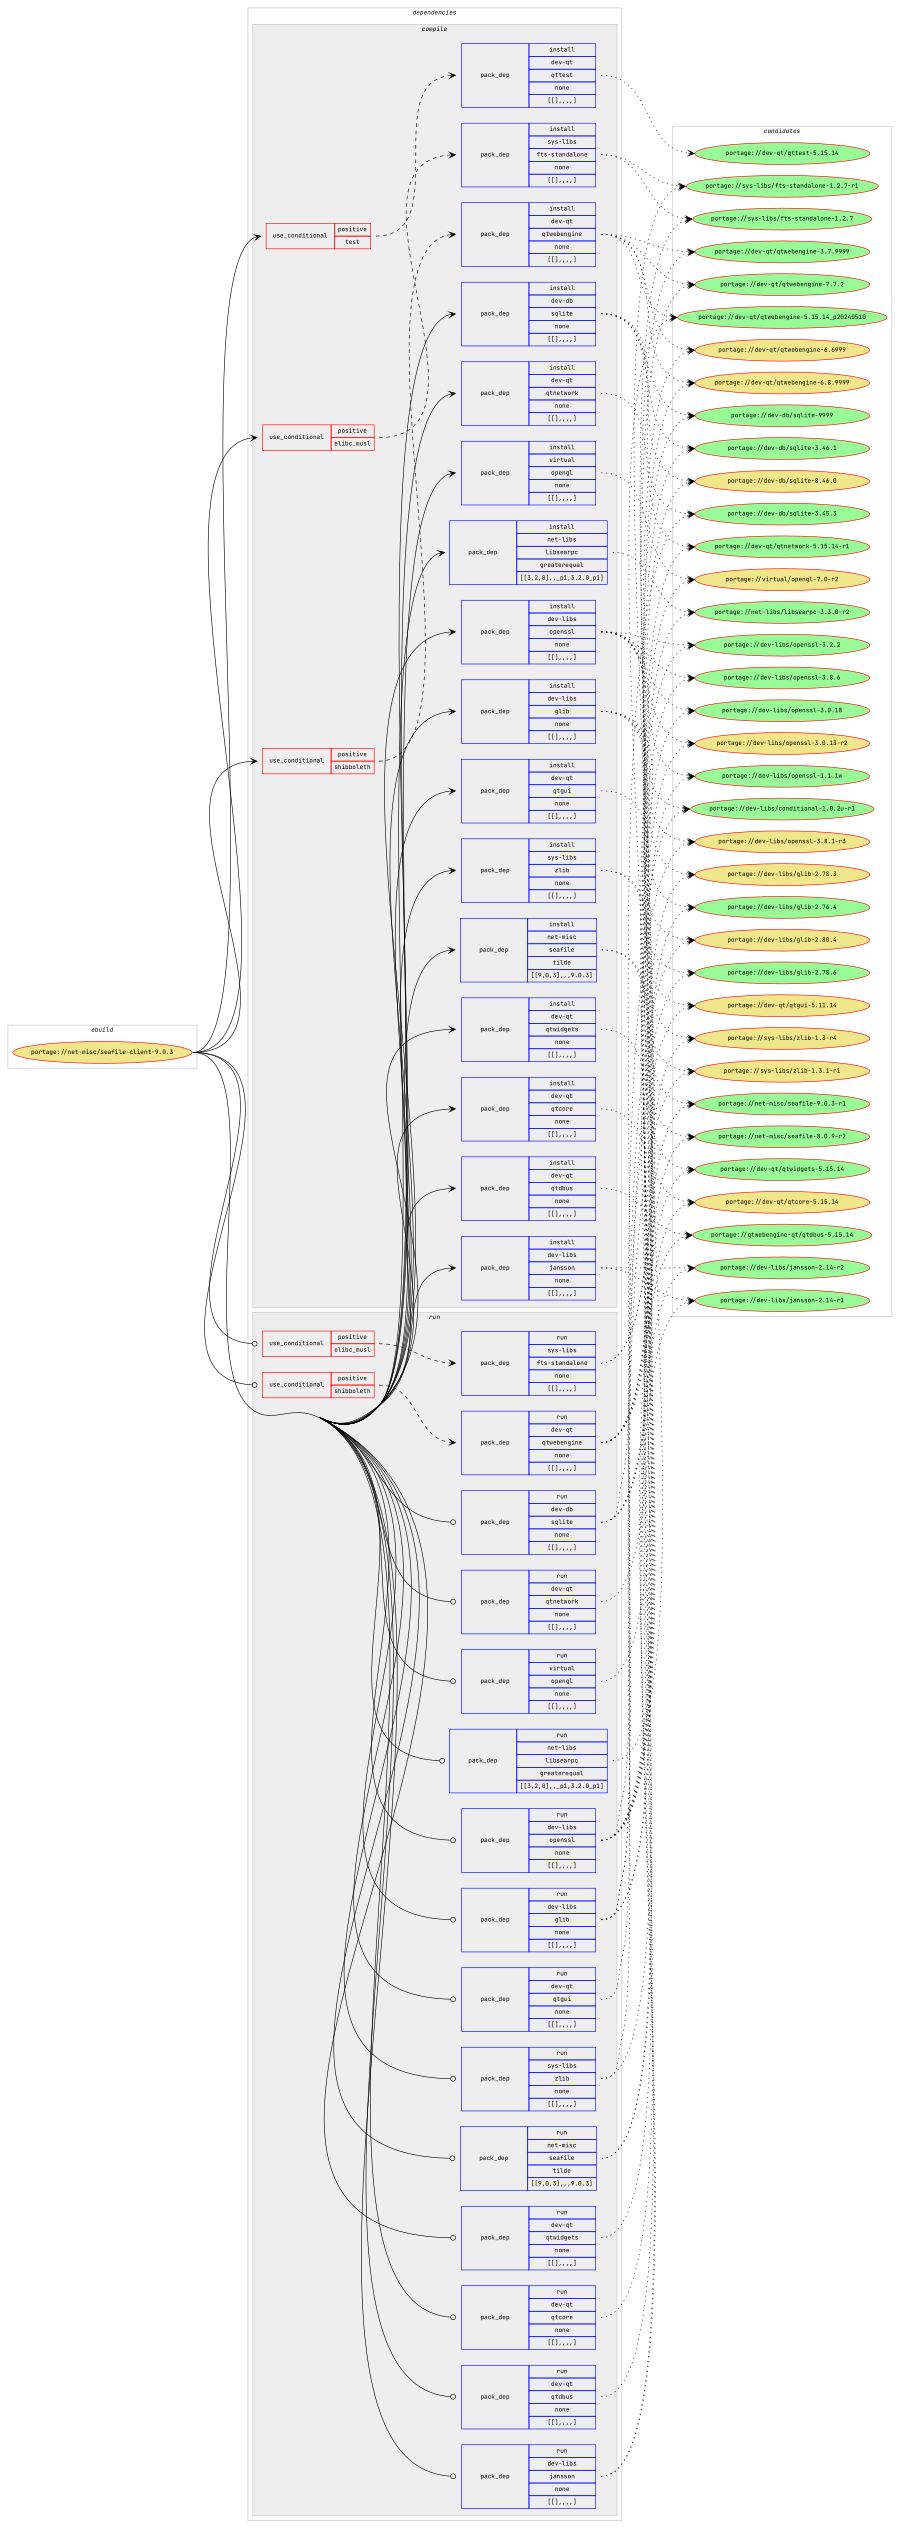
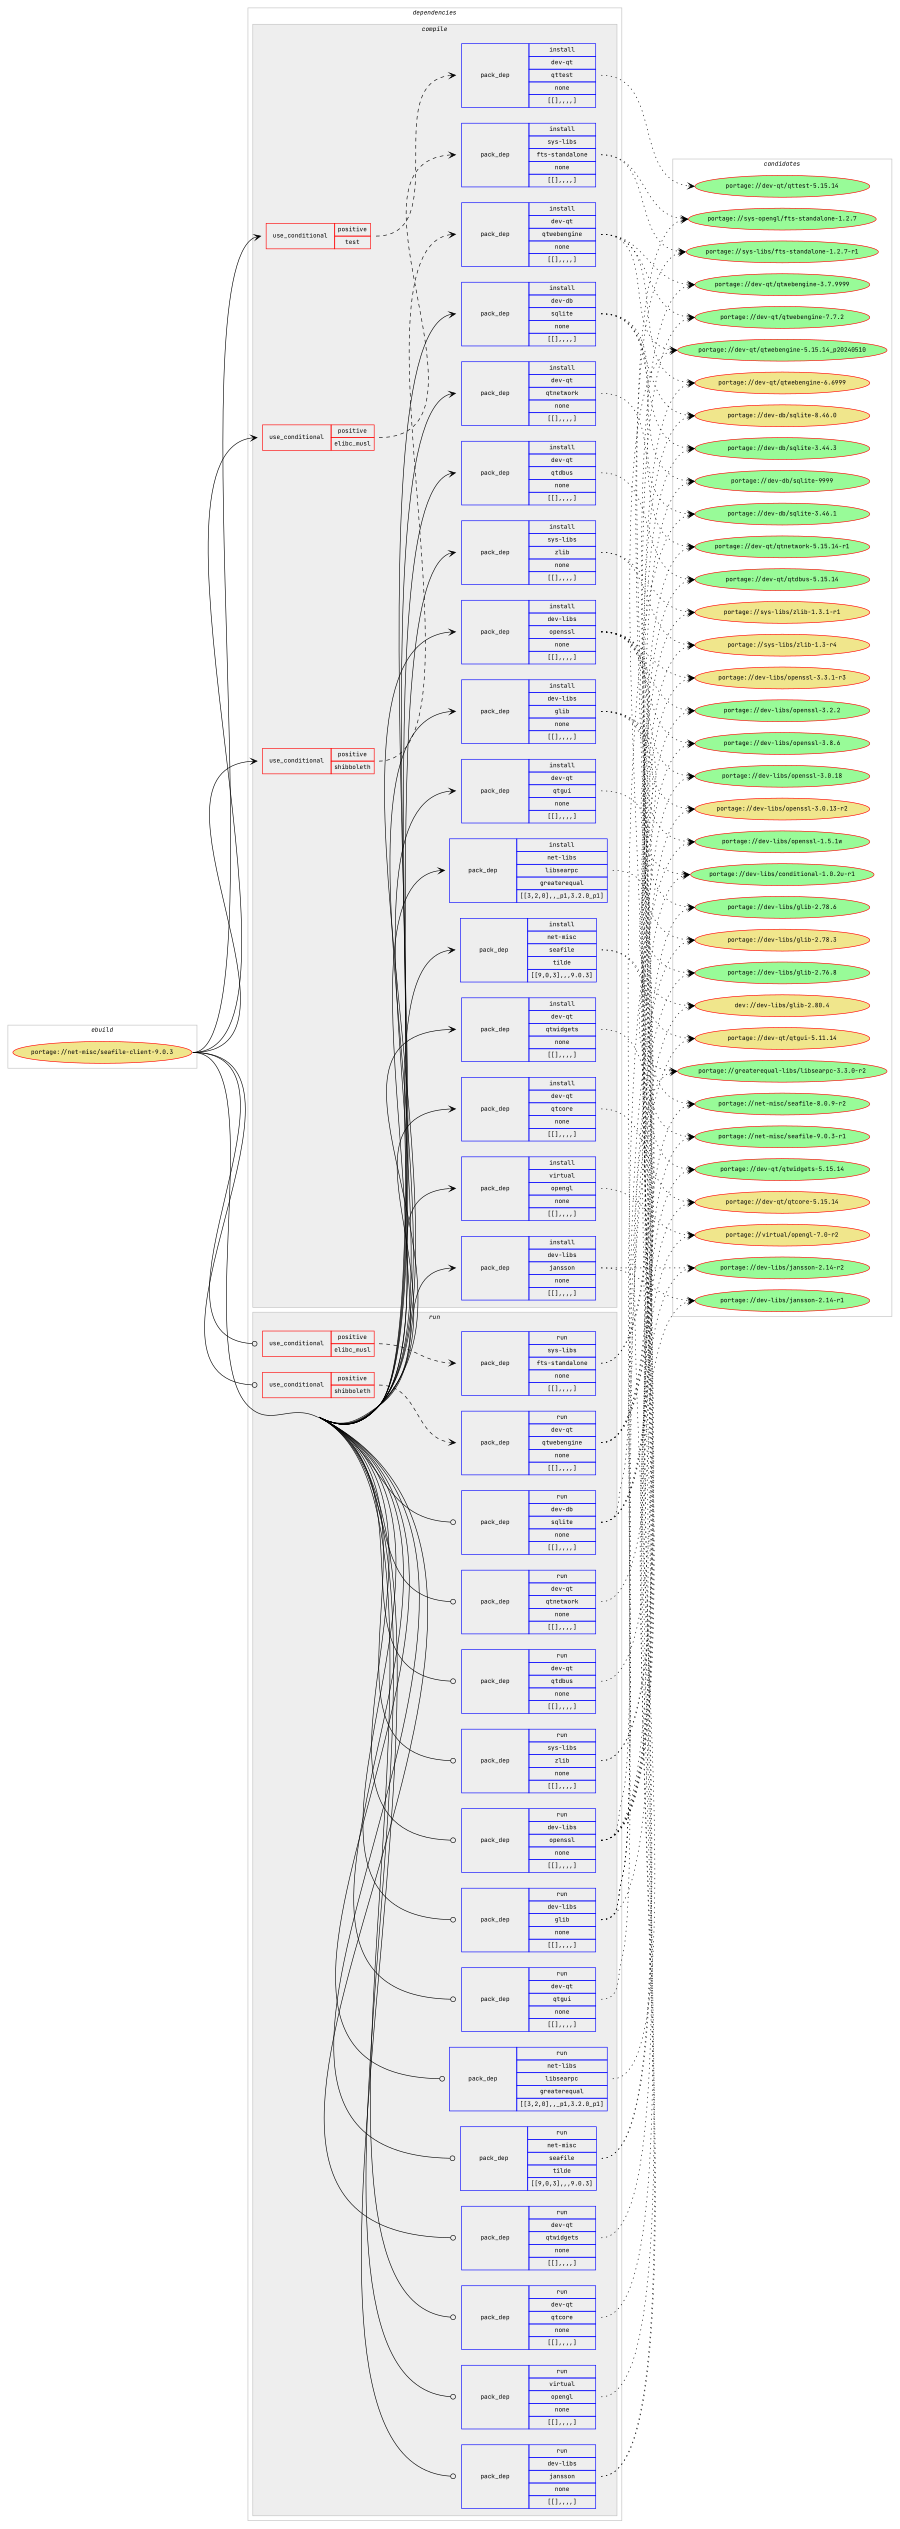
(782, 219) -> (782, 219)
(782, 383) -> none
(782, 514) -> (782, 449)
(782, 612) -> (782, 1071)
(782, 776) -> (782, 842)
(782, 842) -> (782, 678)
(782, 907) -> (782, 973)
(782, 940) -> (782, 1006)
(782, 1235) -> (782, 580)
